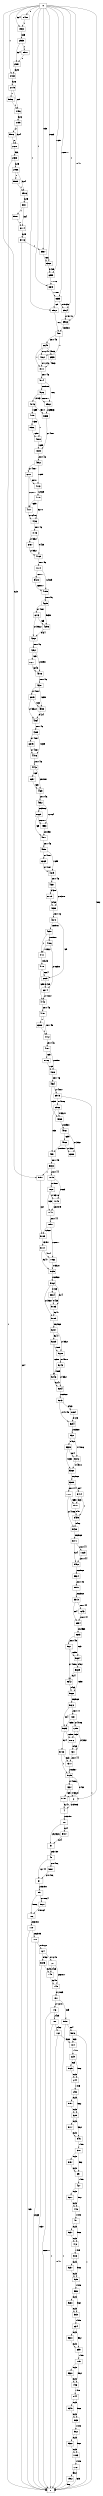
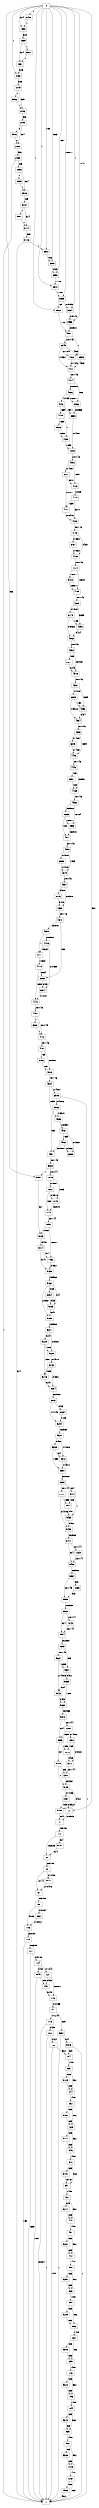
(37, 357) -> (63, 357)
none -> (77, 1588)
(75, 2168) -> (69, 2180)
